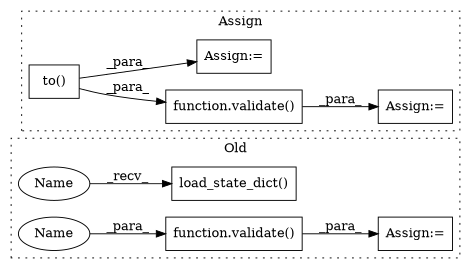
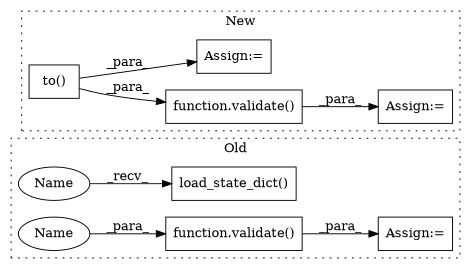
(241, 22) -> (241, 22)
